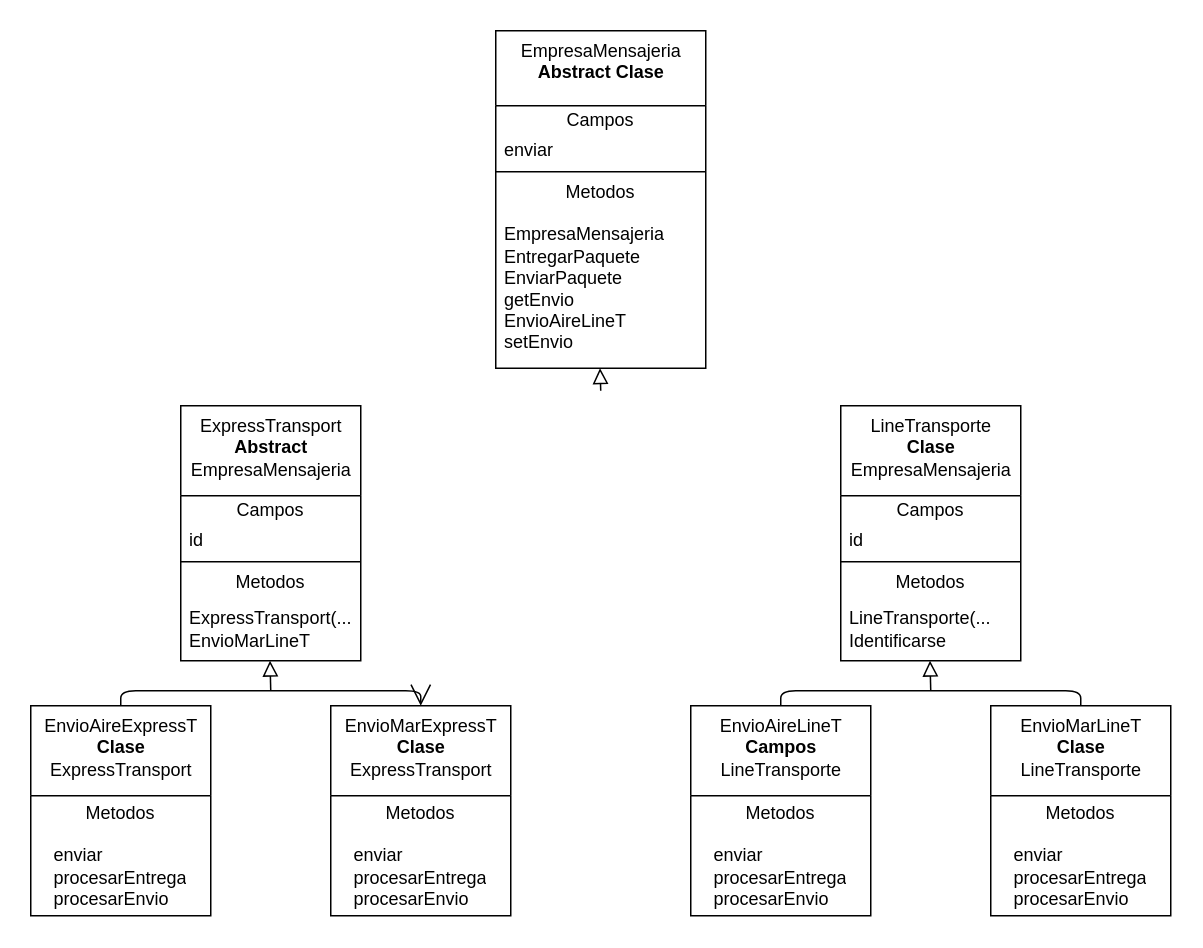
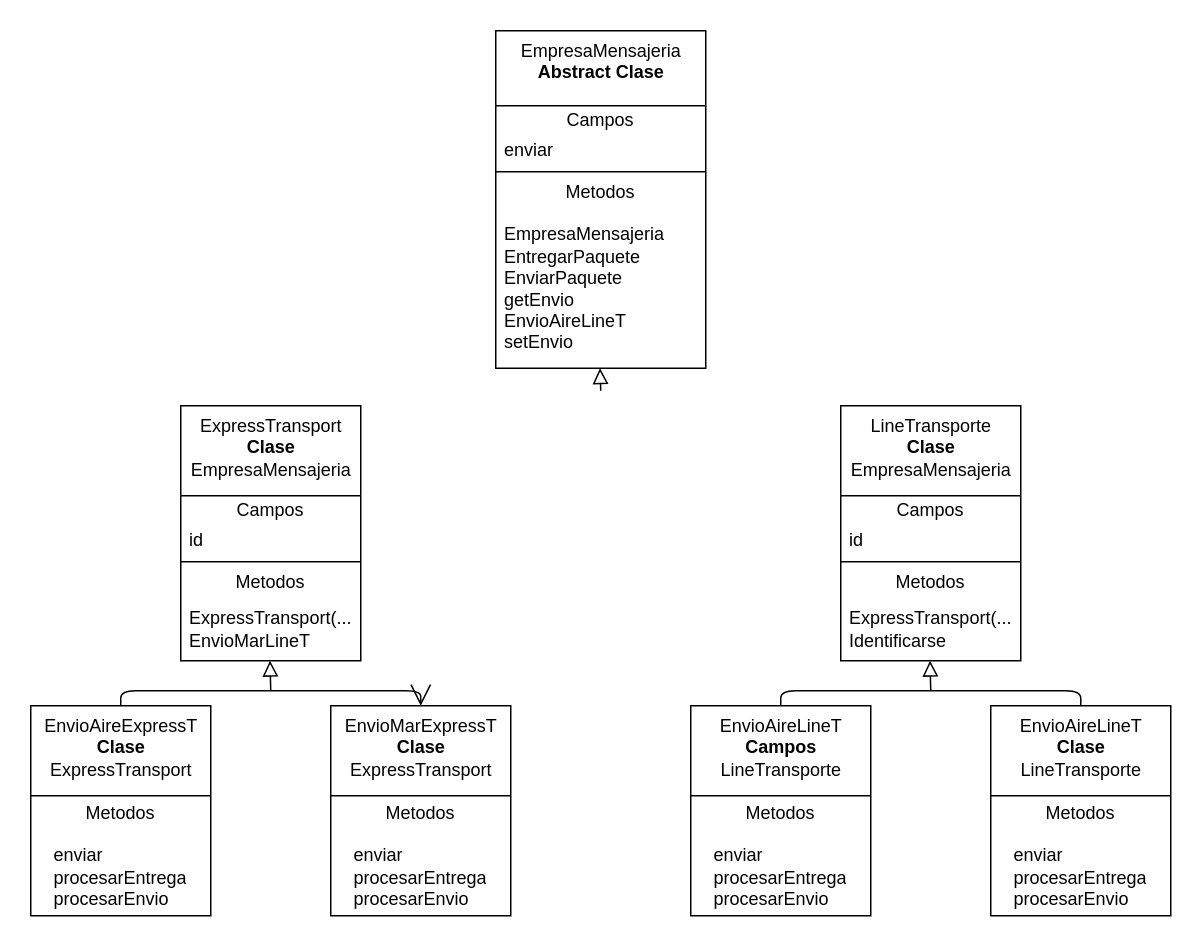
(272, 449) -> (272, 449)
(931, 629) -> (944, 629)
(1082, 749) -> (1082, 749)
